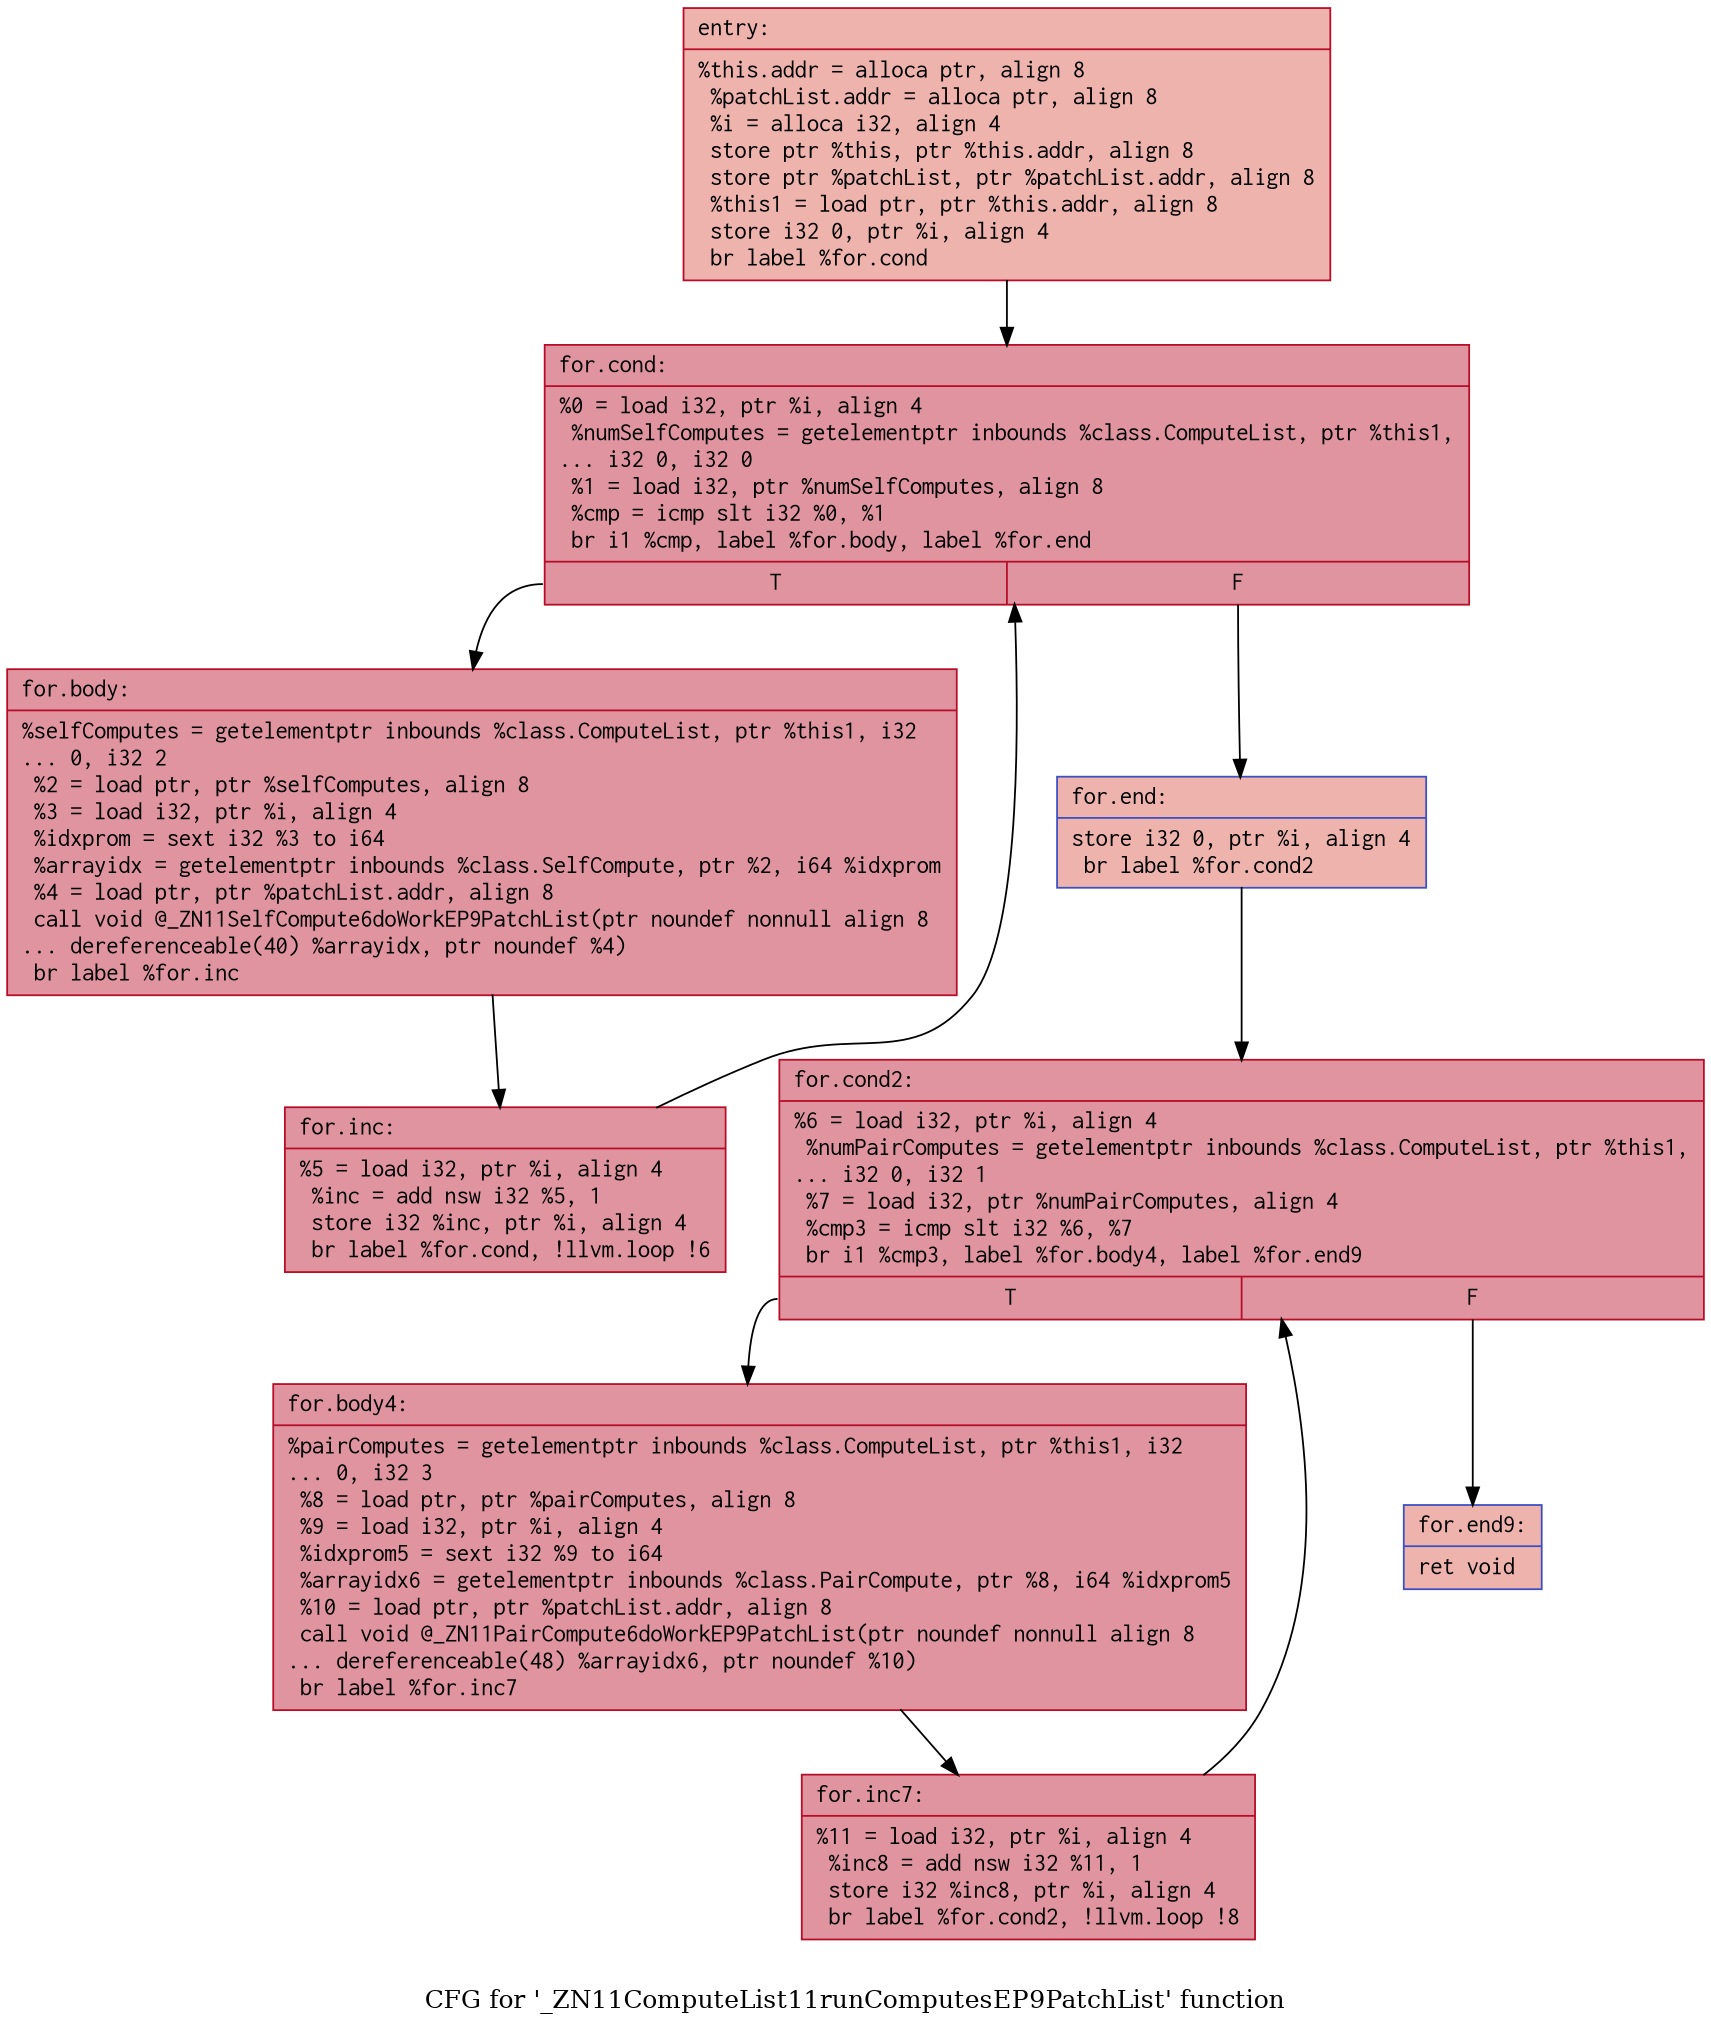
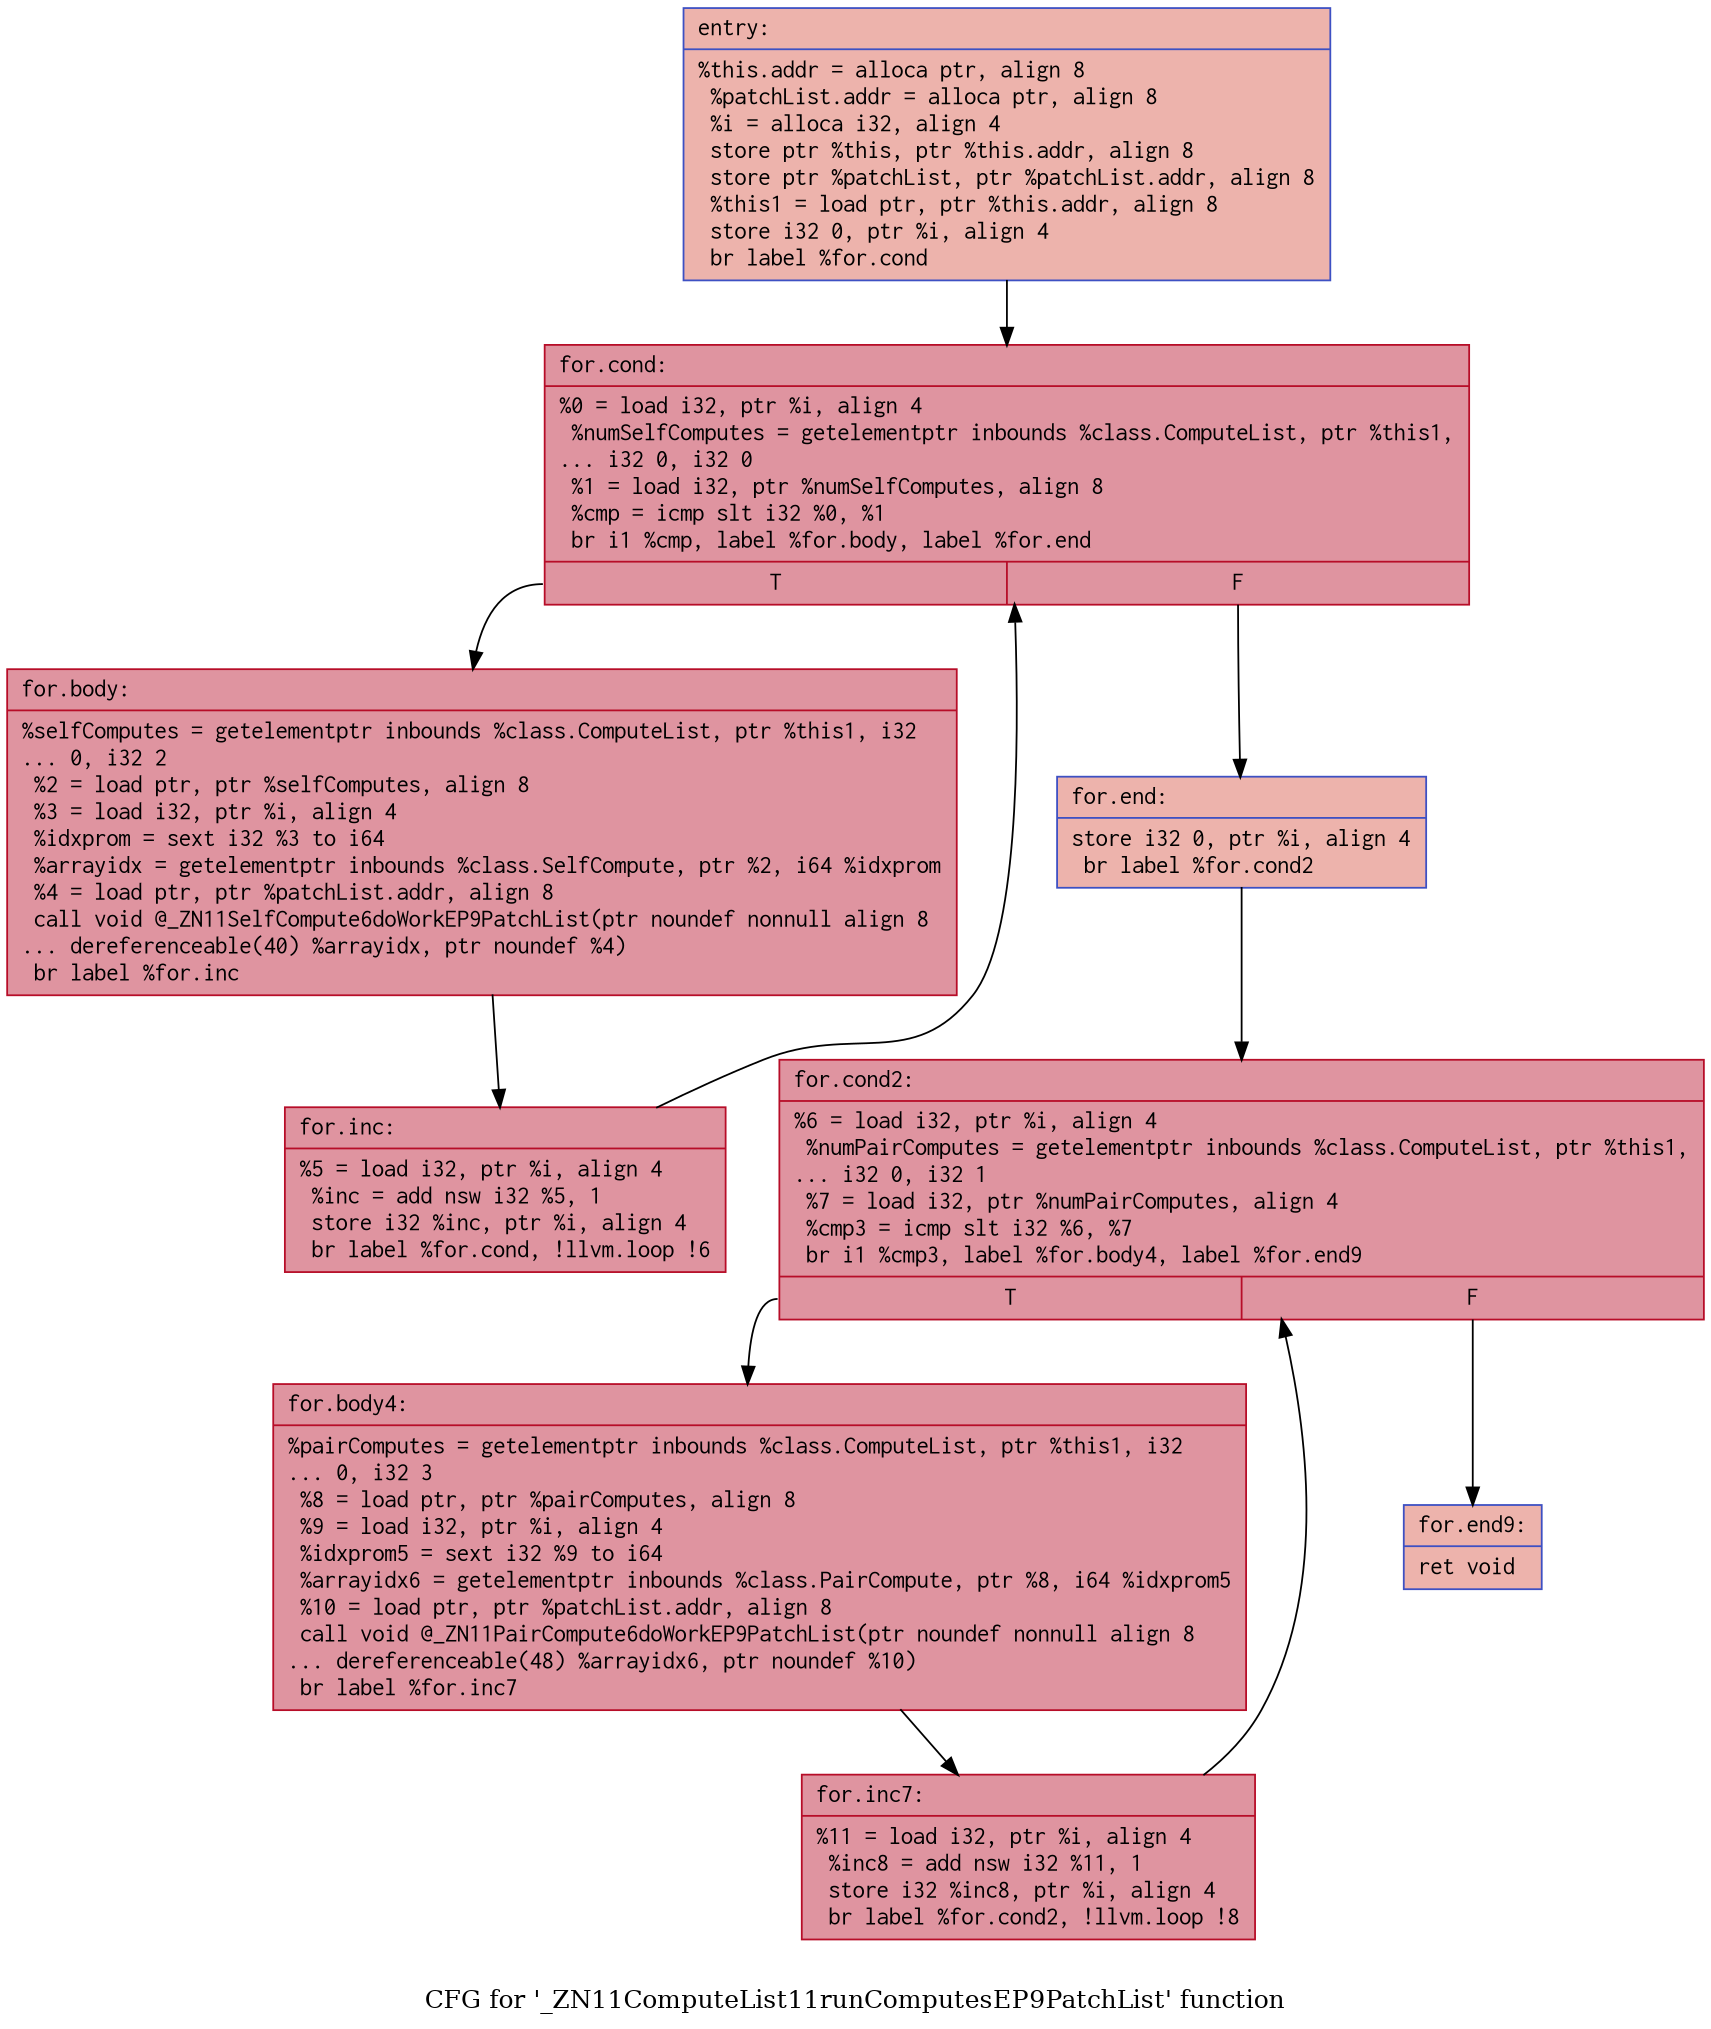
(1007, 144) -> (1007, 144)
